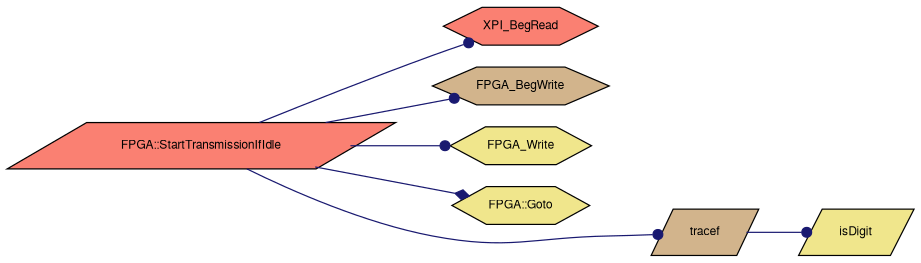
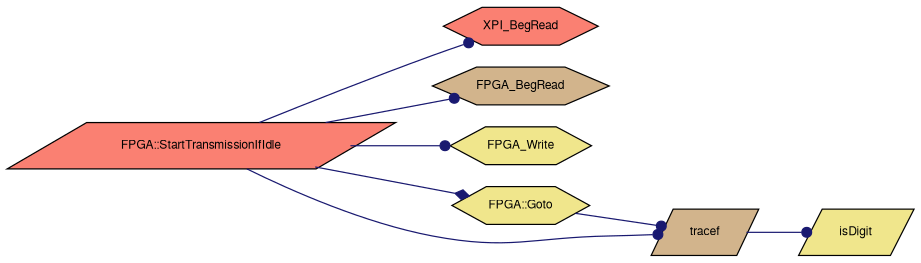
(521, 86) -> (521, 86)
none -> (616, 219)
